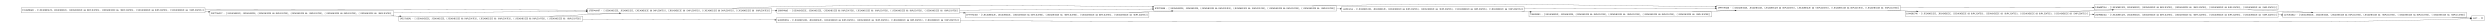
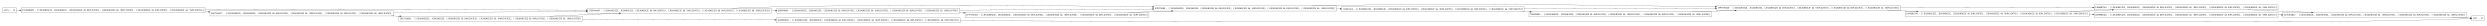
none -> (9, 10)
